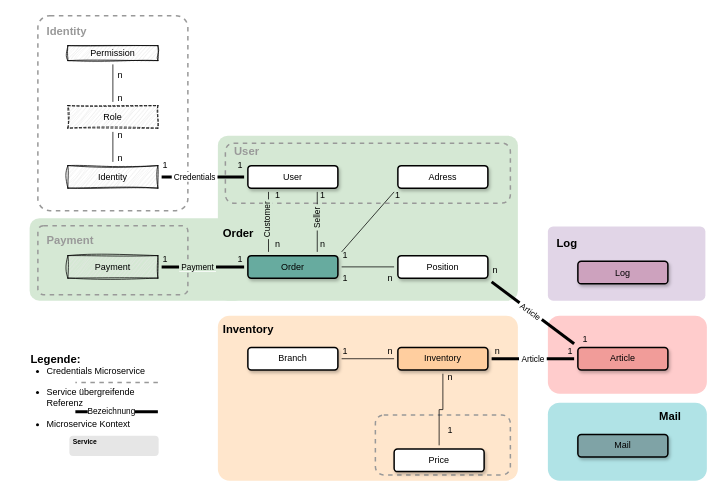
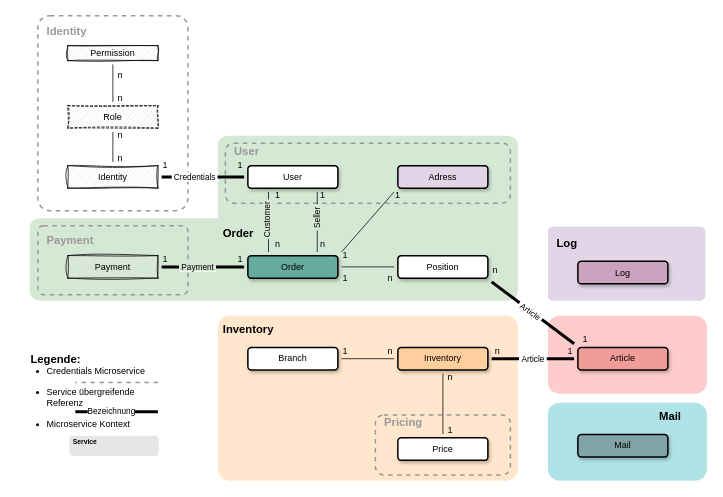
(443, 177) -> (443, 177)
none -> (405, 422)
(439, 460) -> (443, 449)
